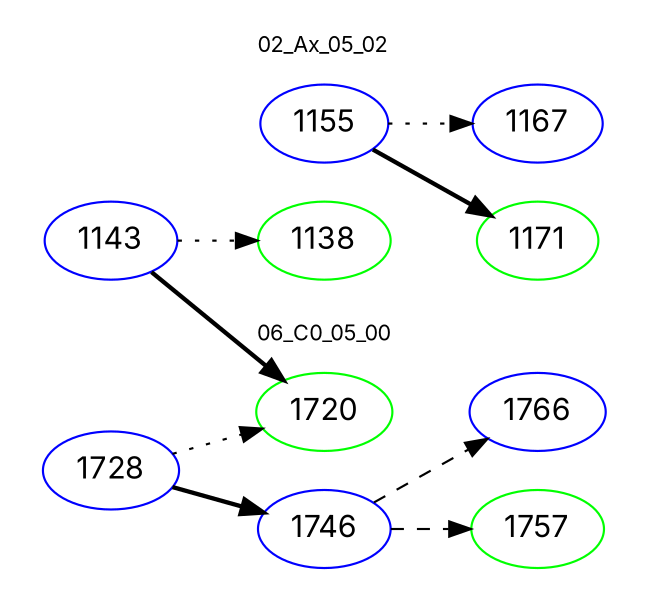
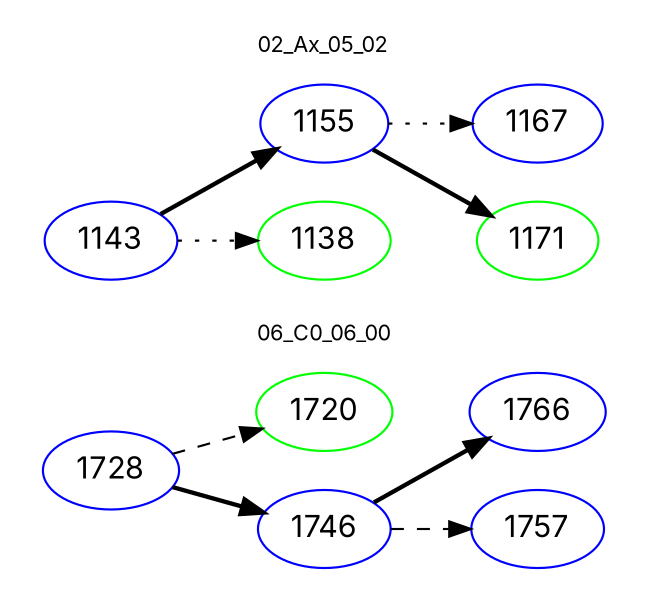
(220, 329) -> (209, 187)
(324, 335) -> (324, 335)
(207, 444) -> (207, 444)
(421, 476) -> (421, 476)
(538, 529) -> (538, 529)
